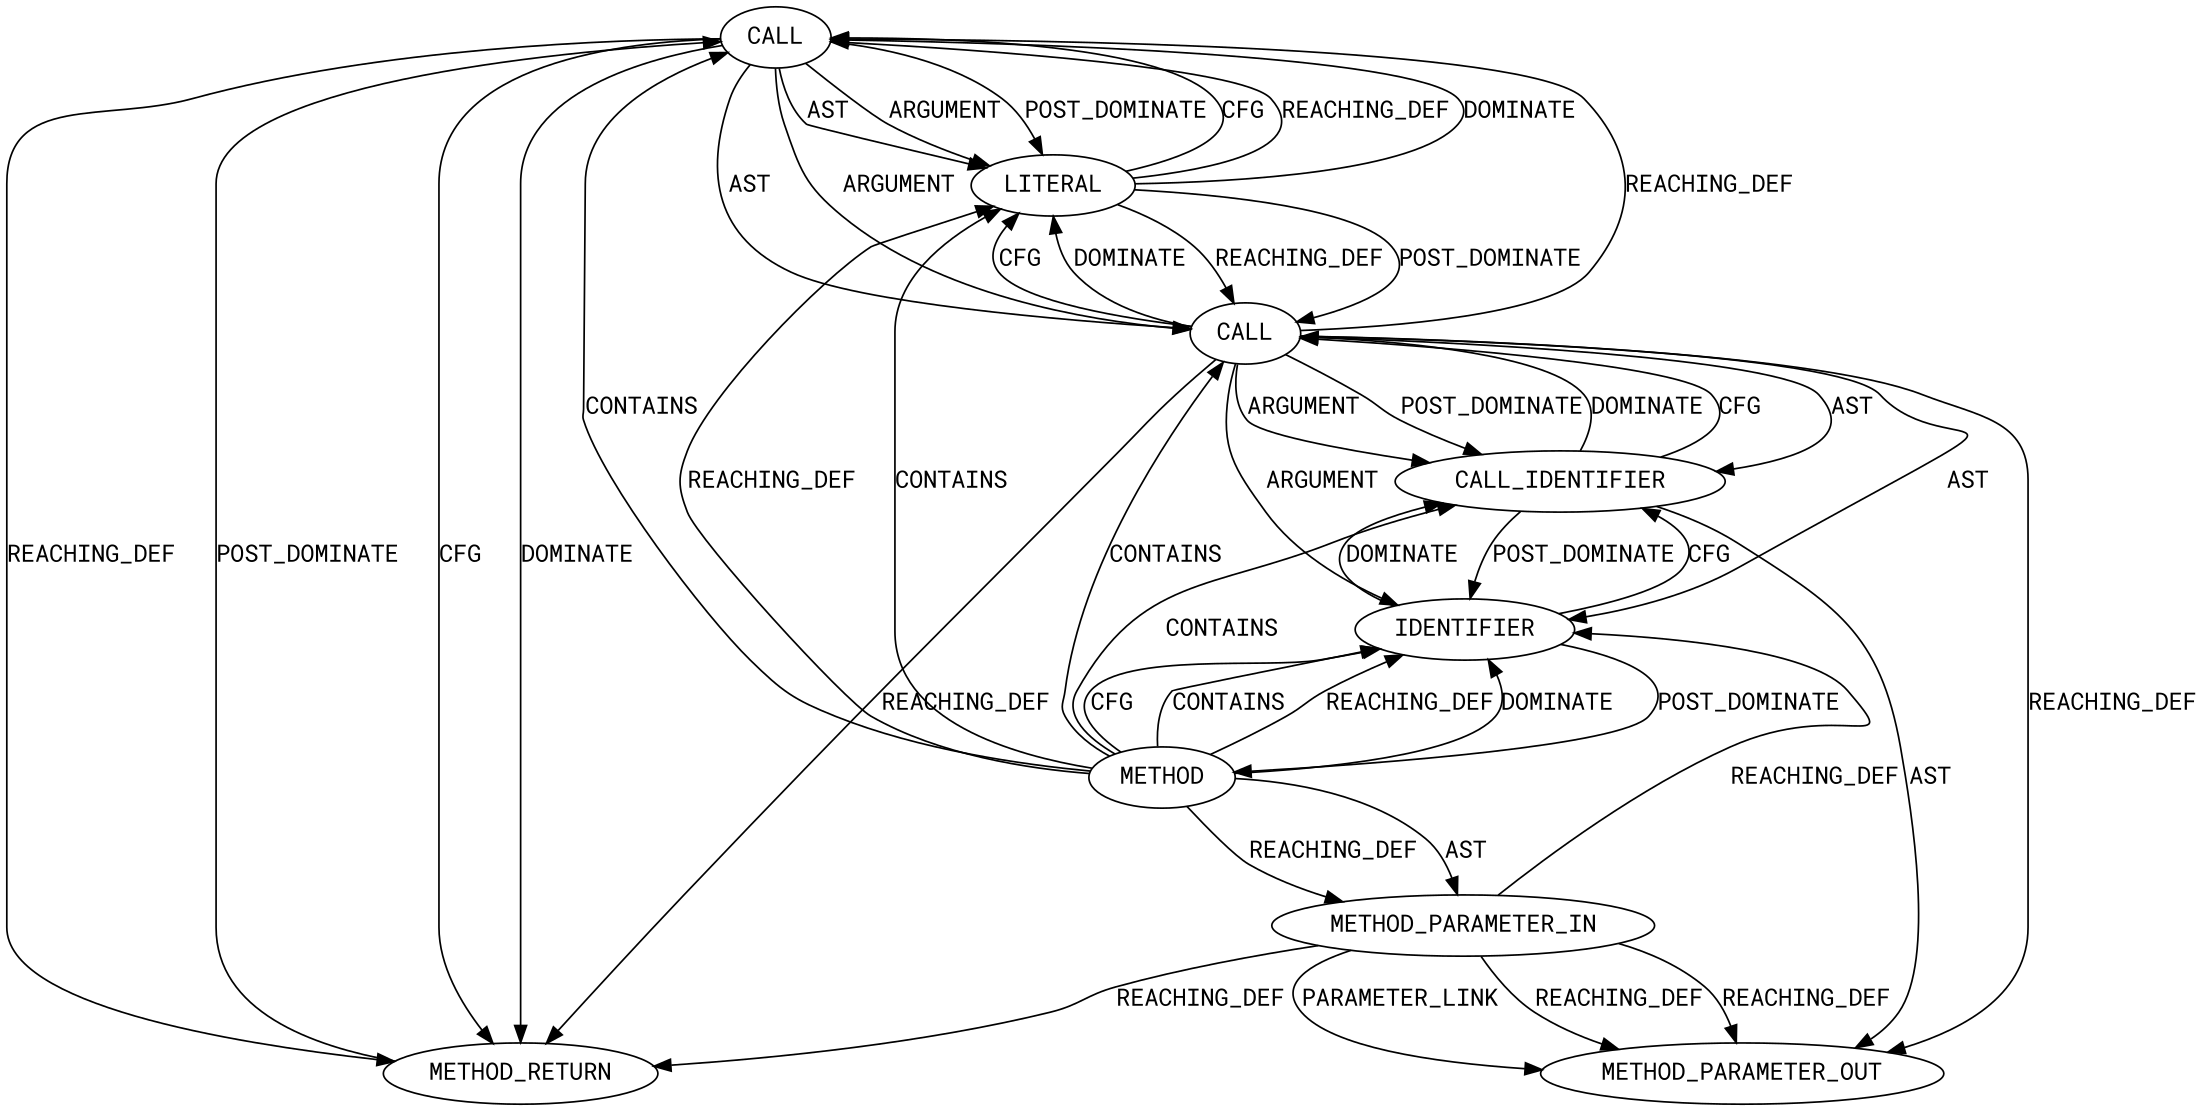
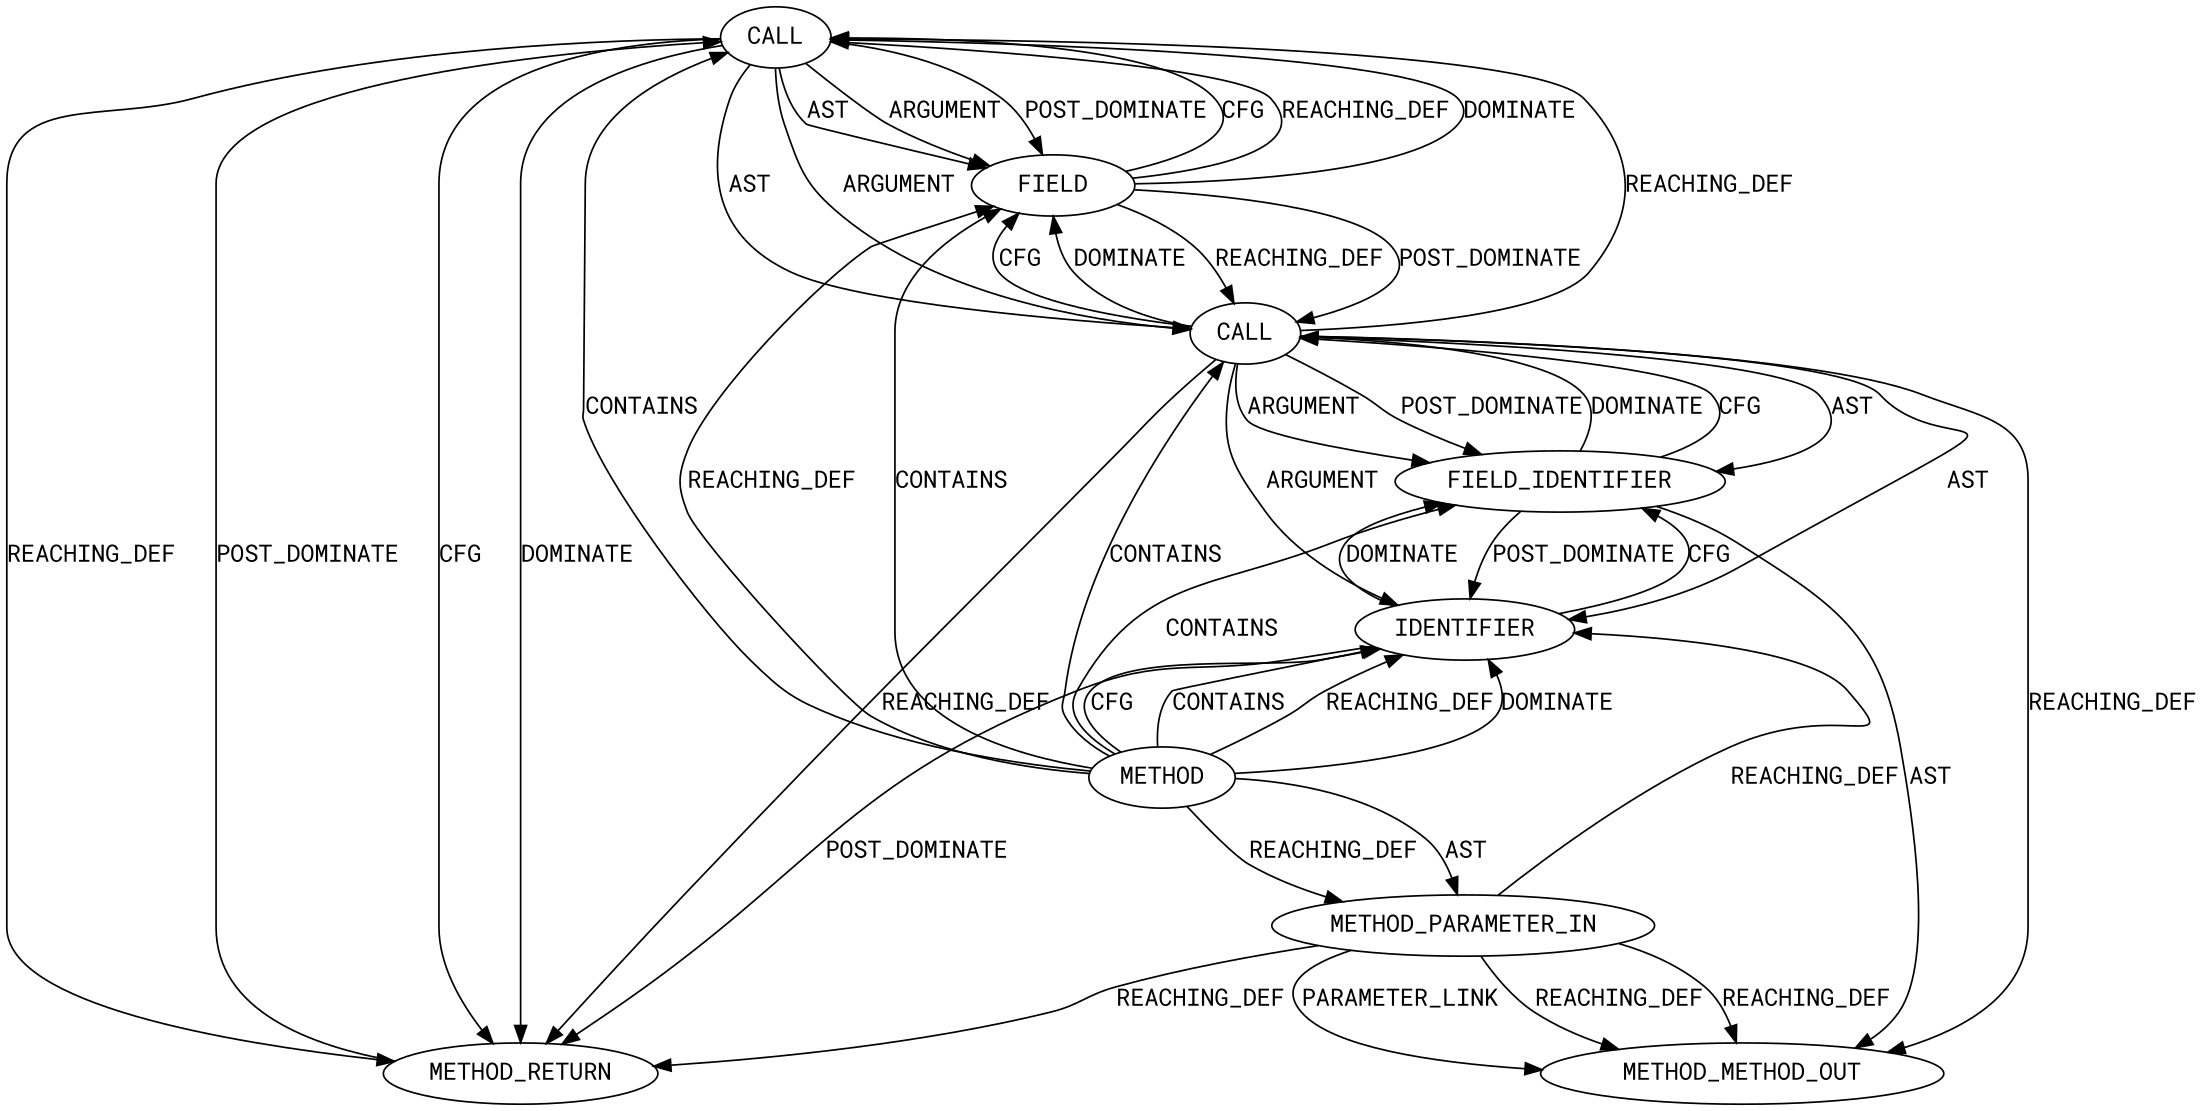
(1053, 185) -> (1053, 185)
(1560, 481) -> (1560, 481)
(1521, 748) -> (938, 758)
(1742, 1074) -> (1742, 1074)
